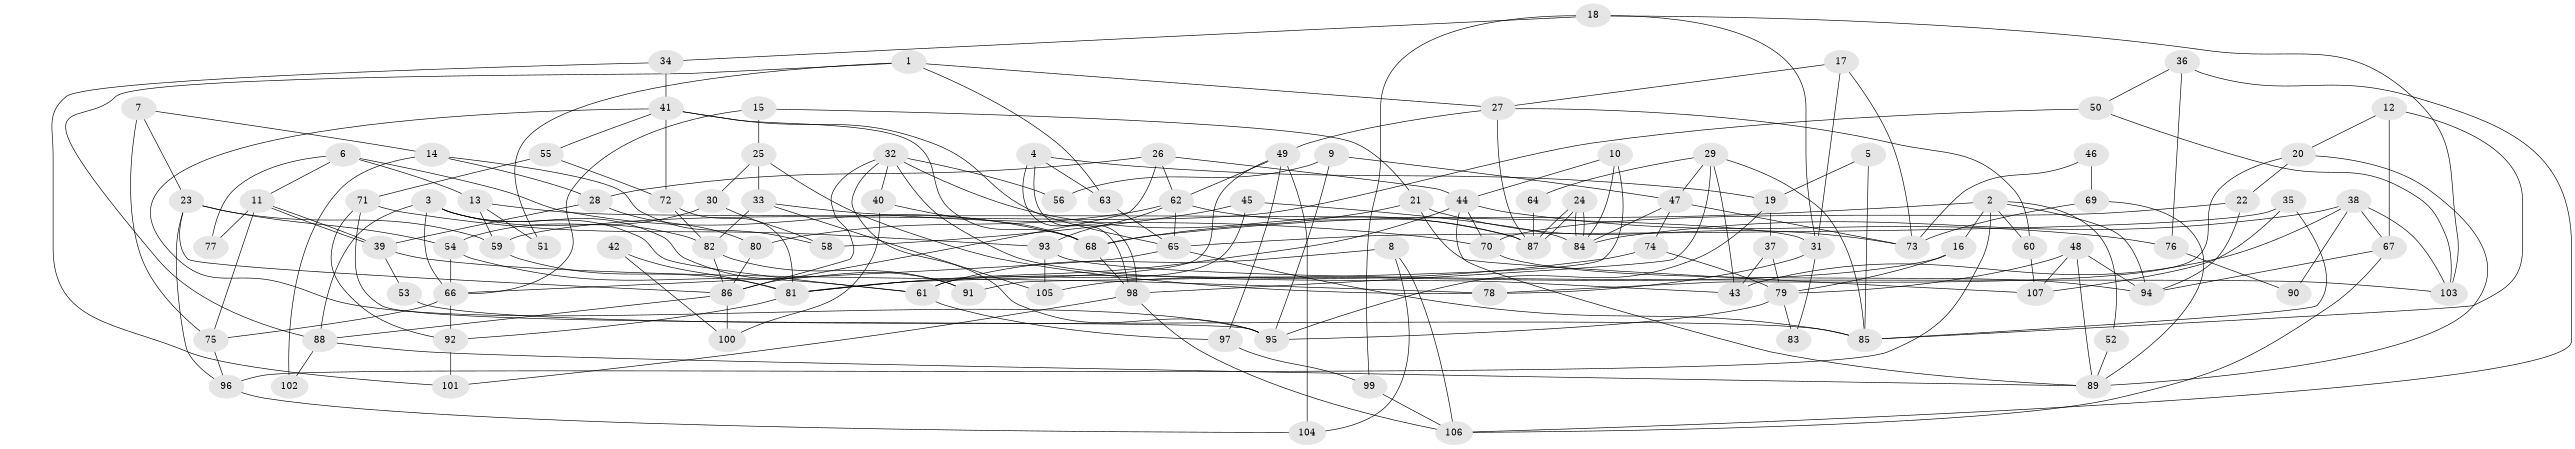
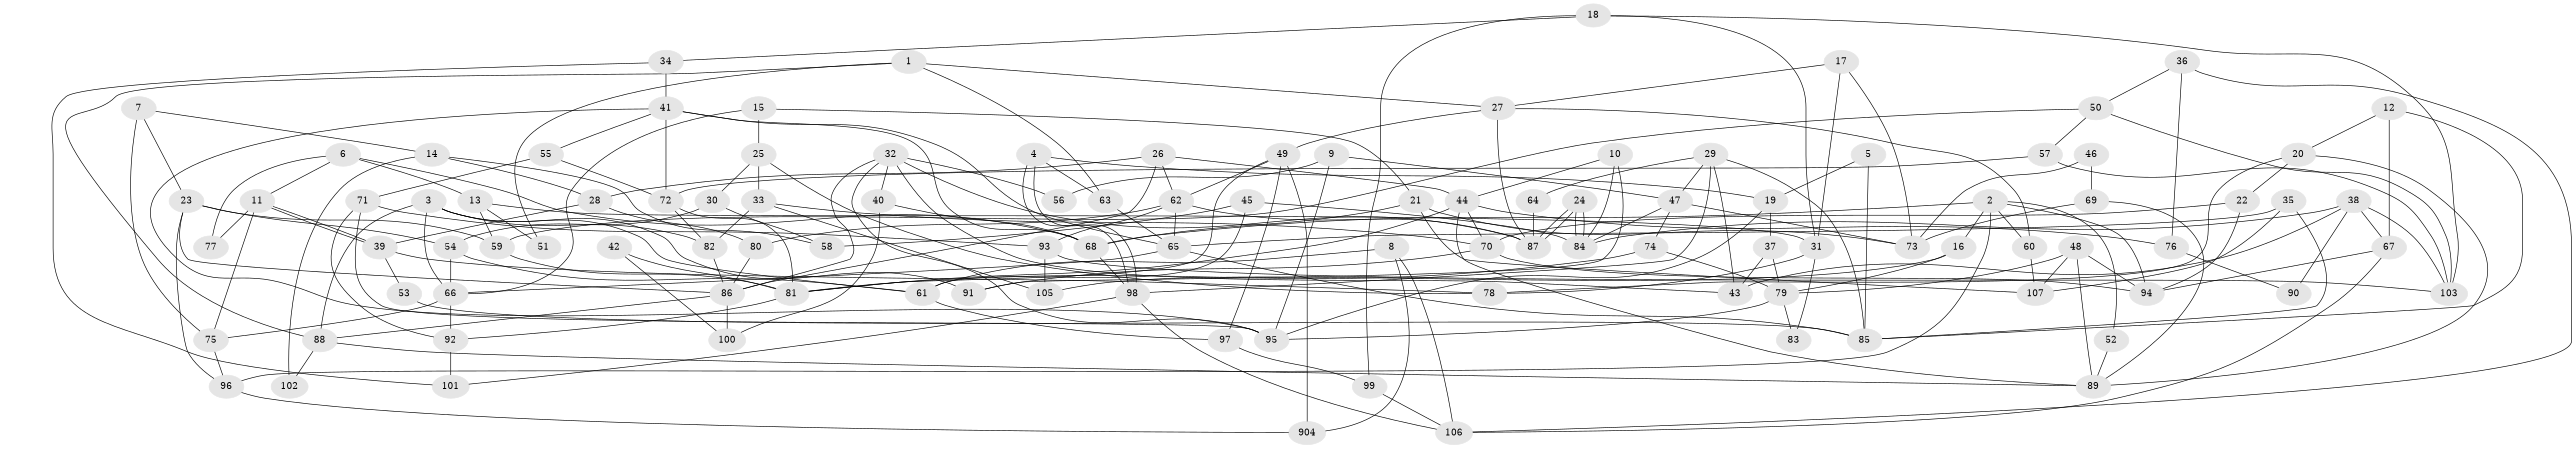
none -> (2045, 155)
(786, 269) -> (1240, 268)
(1307, 433) -> (1307, 433)
